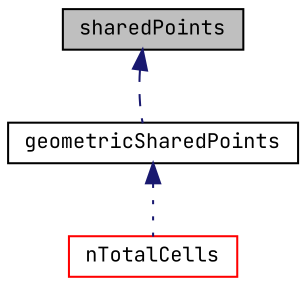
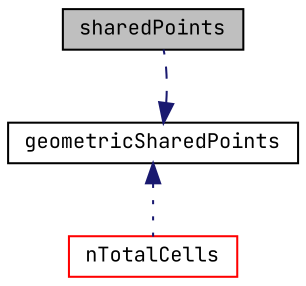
(140, 97) -> (167, 76)
